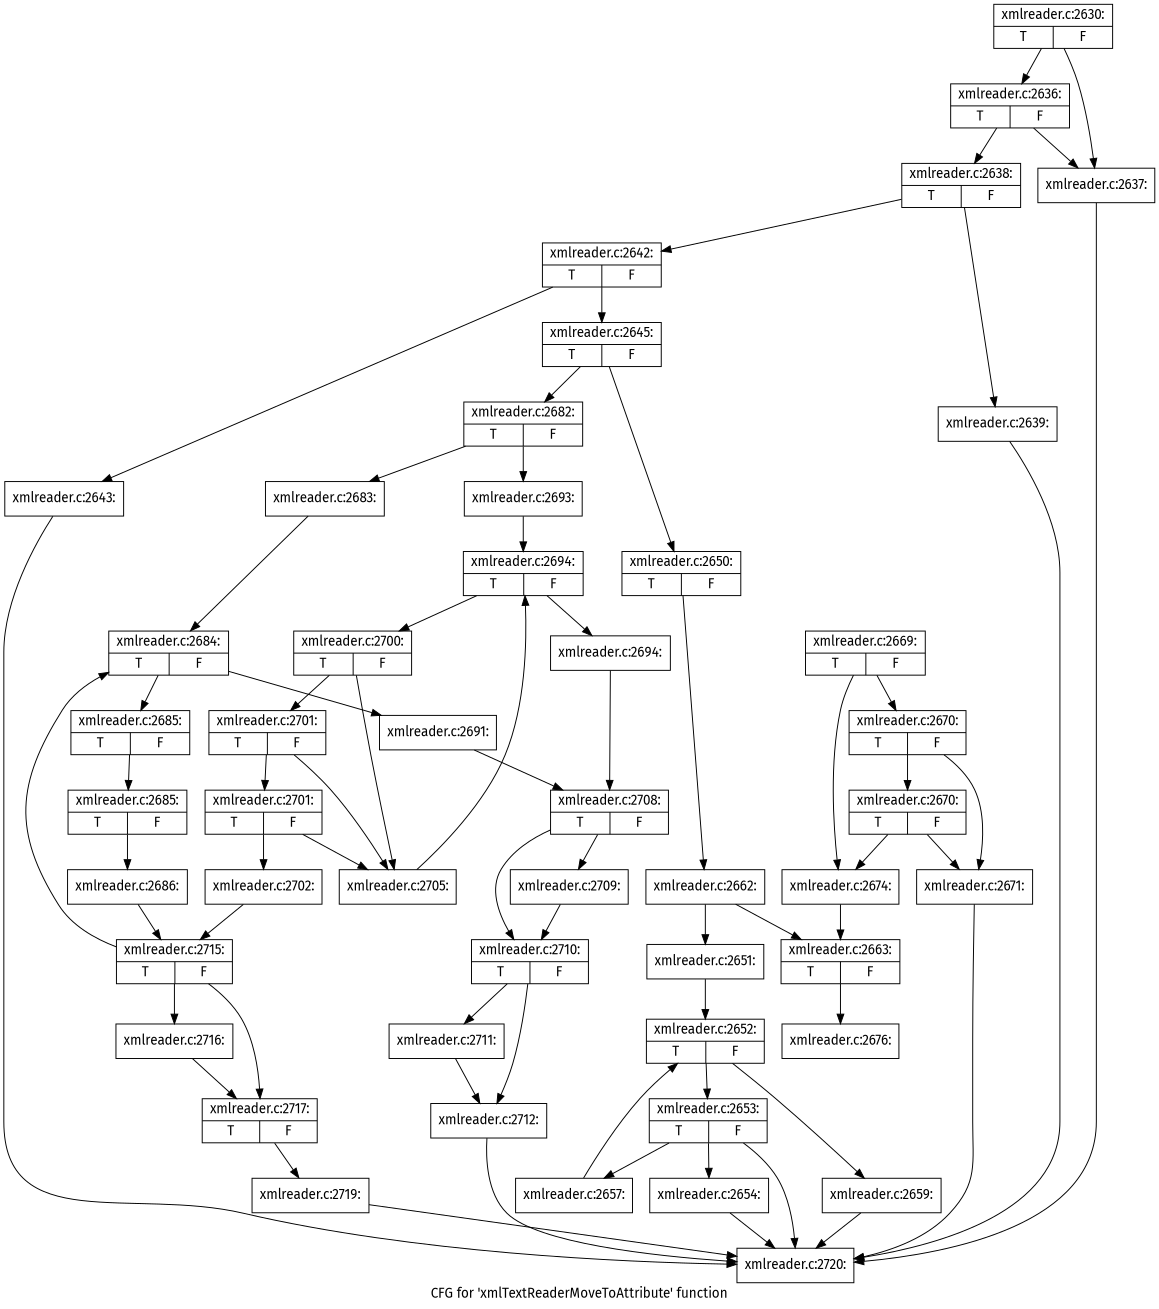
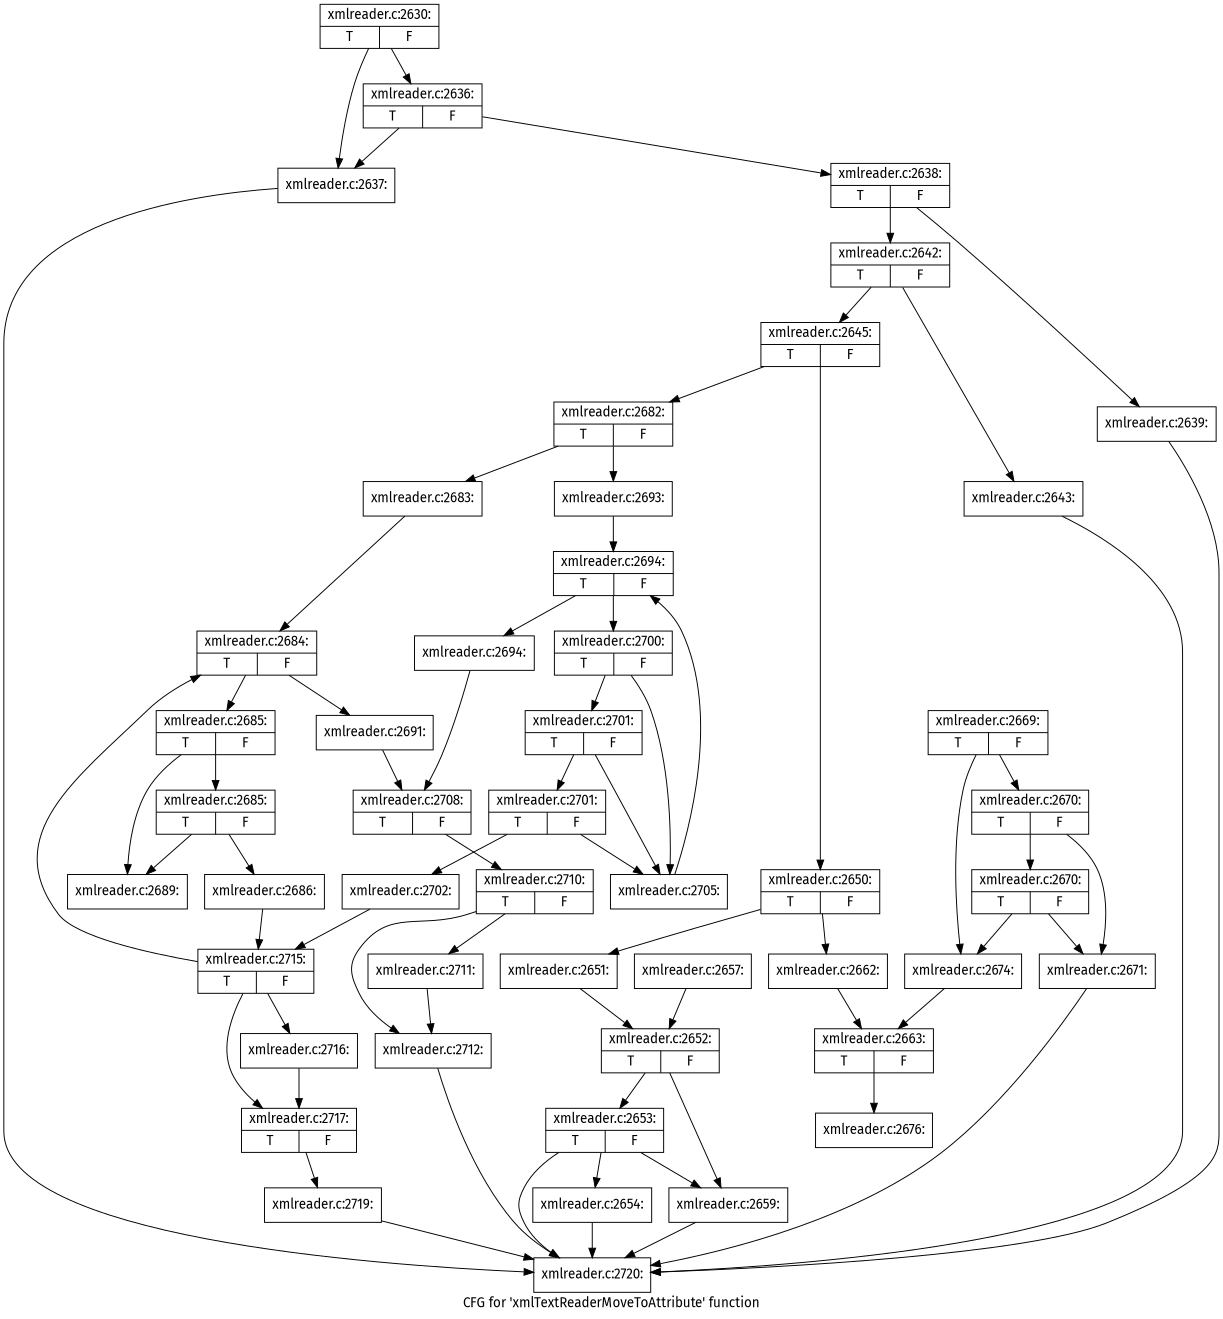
(569, 887) -> none
none -> (127, 892)
(705, 919) -> (689, 930)
(641, 1158) -> (666, 1168)
